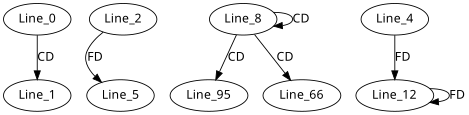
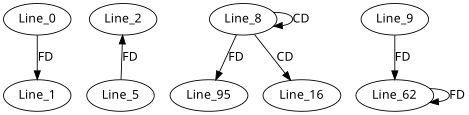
(395, 19) -> (395, 19)
(87, 53) -> (122, 62)
(46, 57) -> (46, 57)
(237, 57) -> (237, 57)
(302, 96) -> (302, 96)
(395, 96) -> (395, 96)
